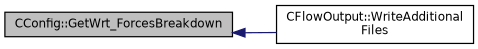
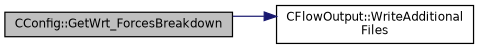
(261, 33) -> (248, 16)
